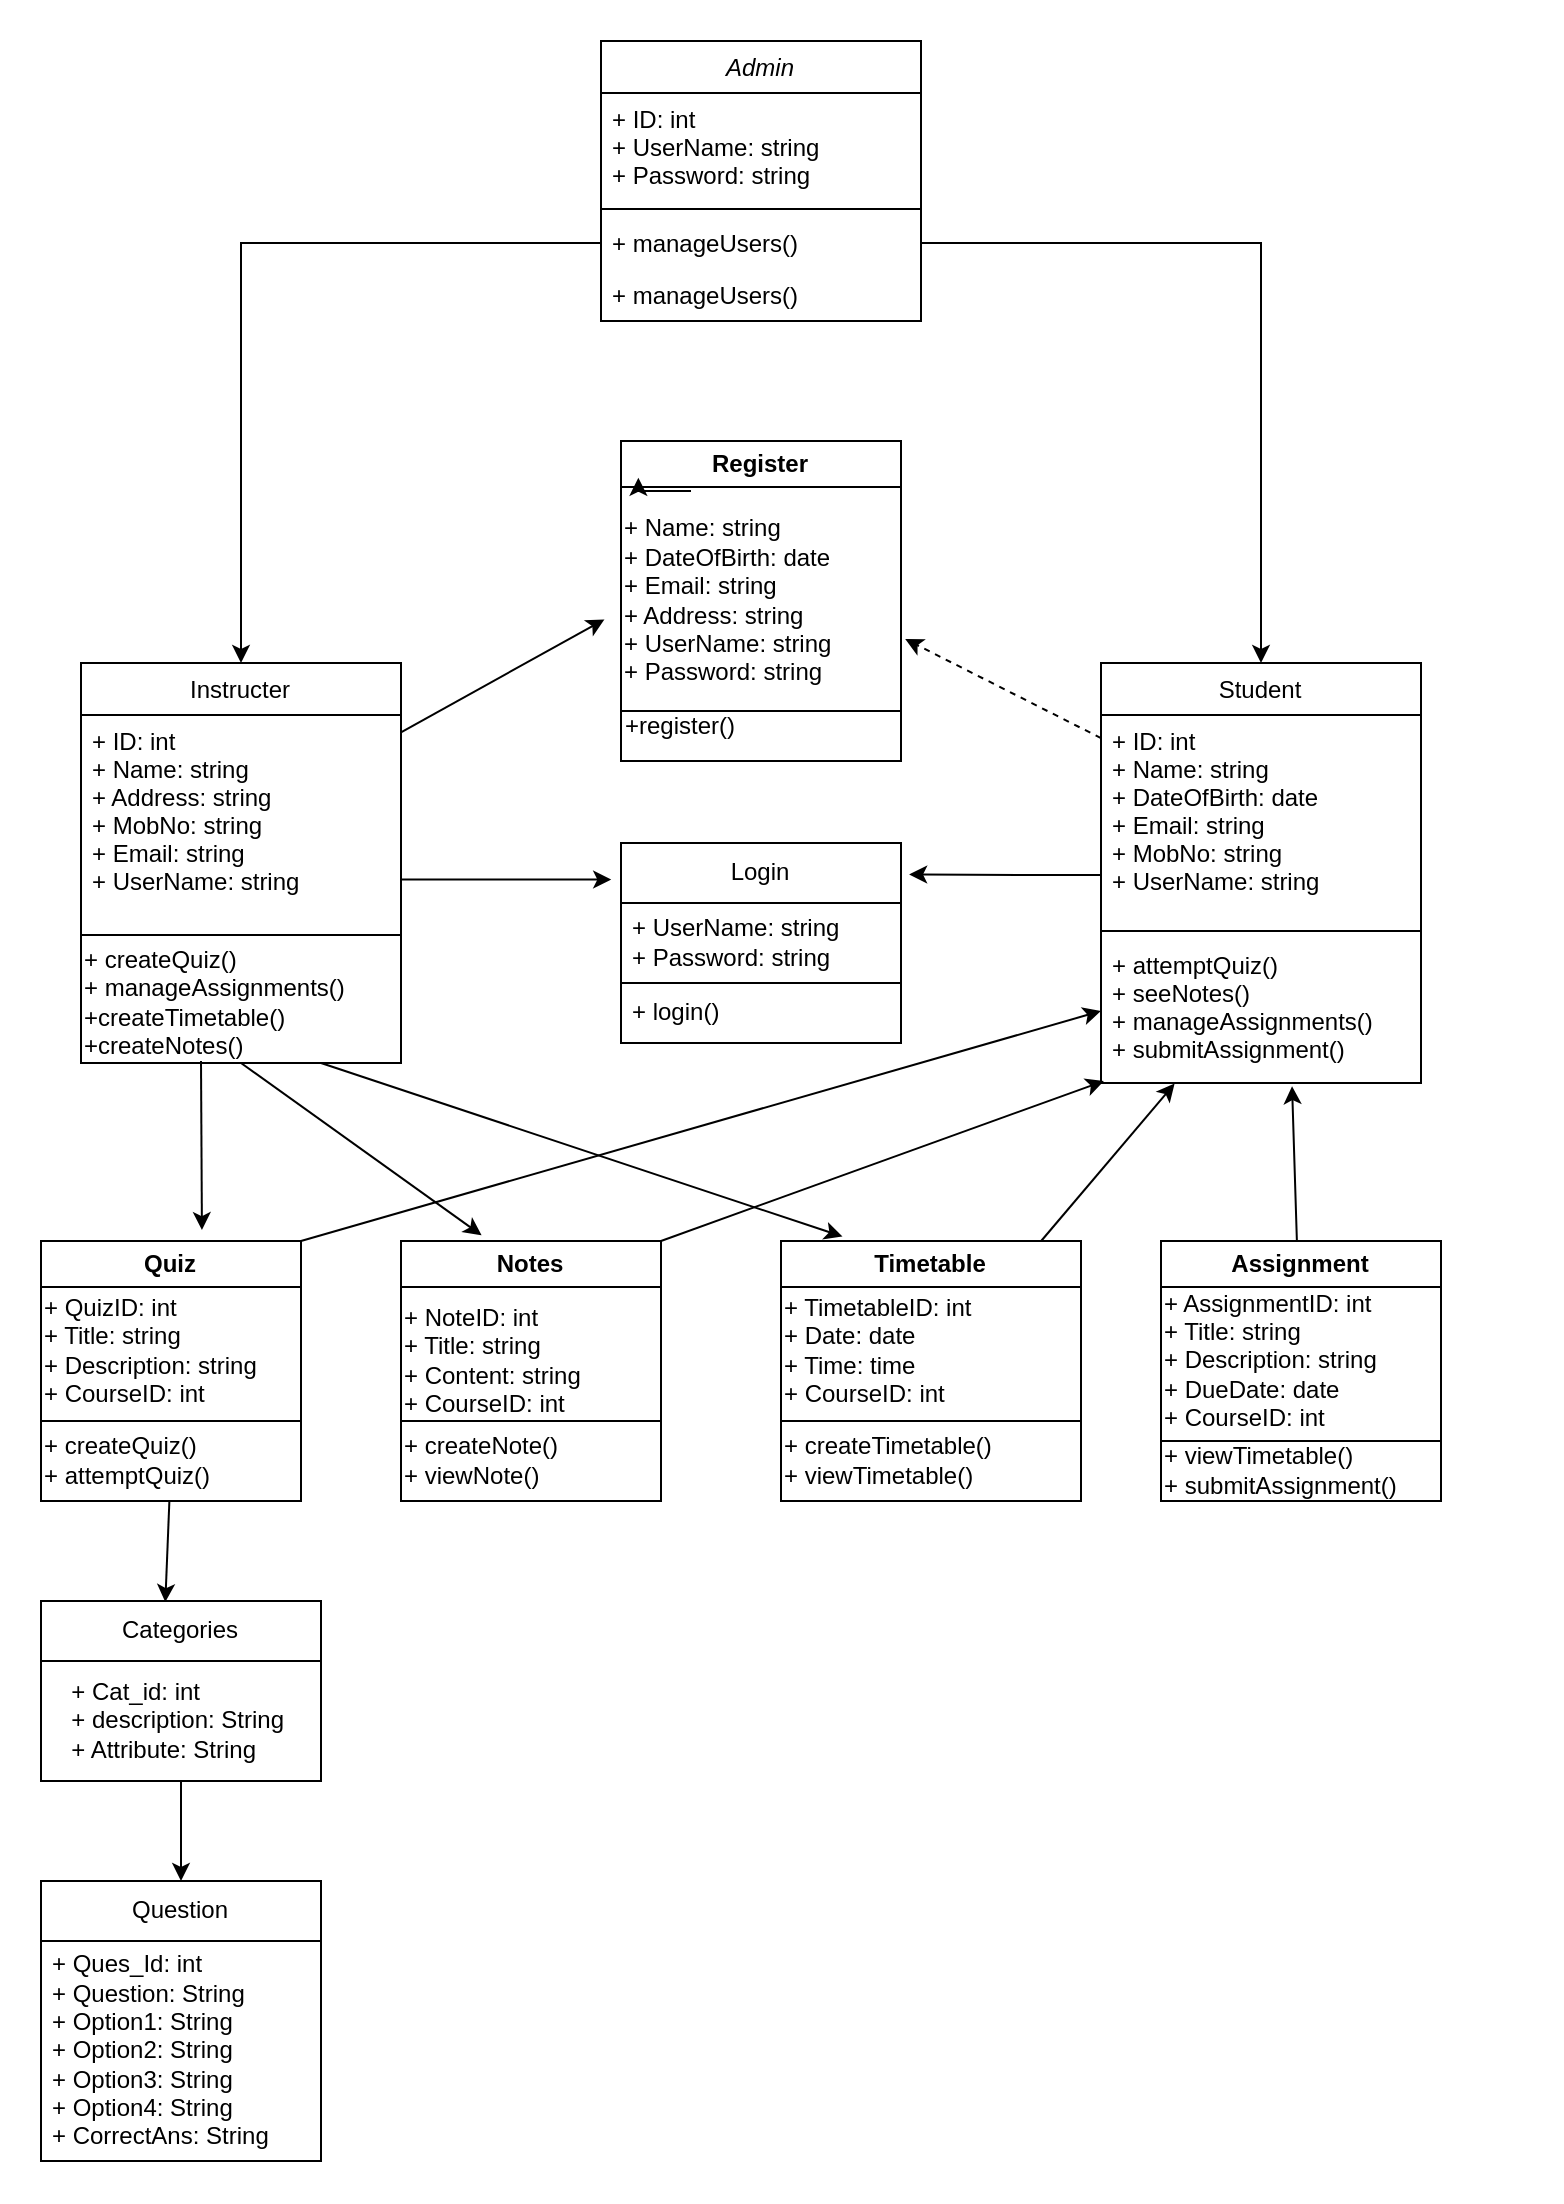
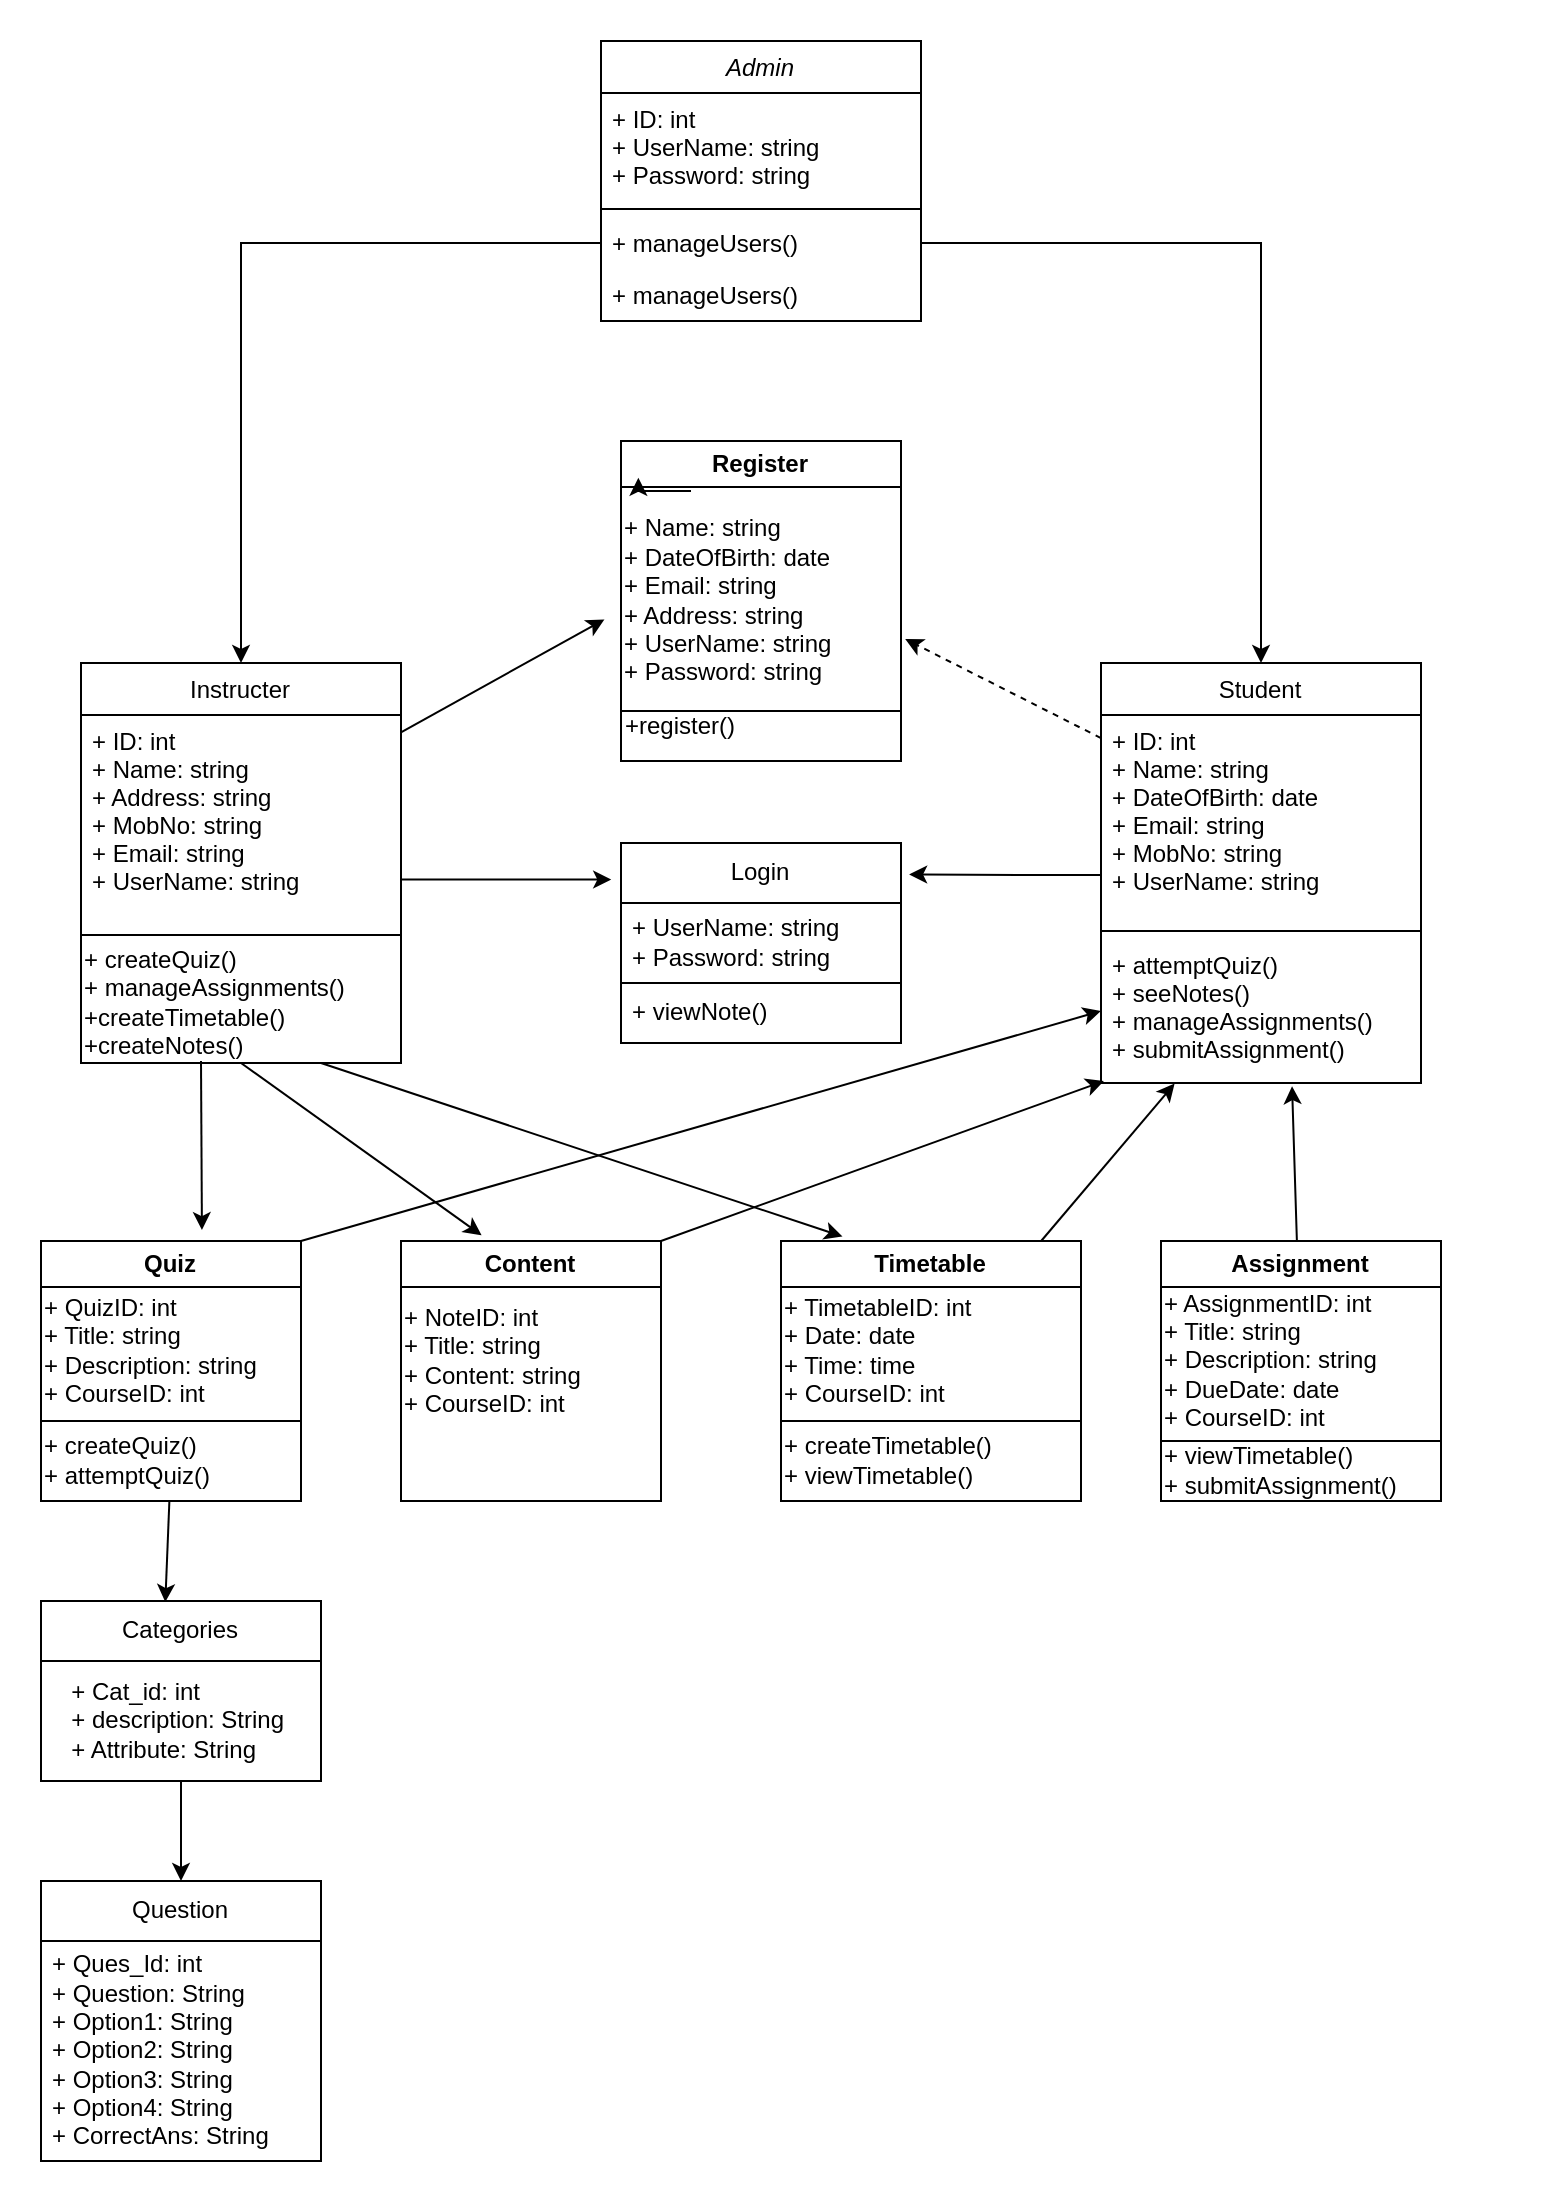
(684, 1013) -> (707, 1013)
(531, 1265) -> (531, 1265)
(531, 1461) -> none
